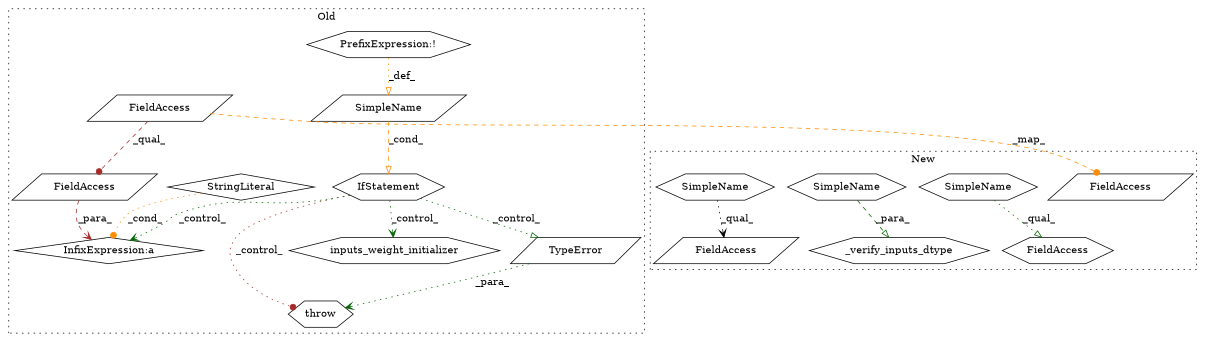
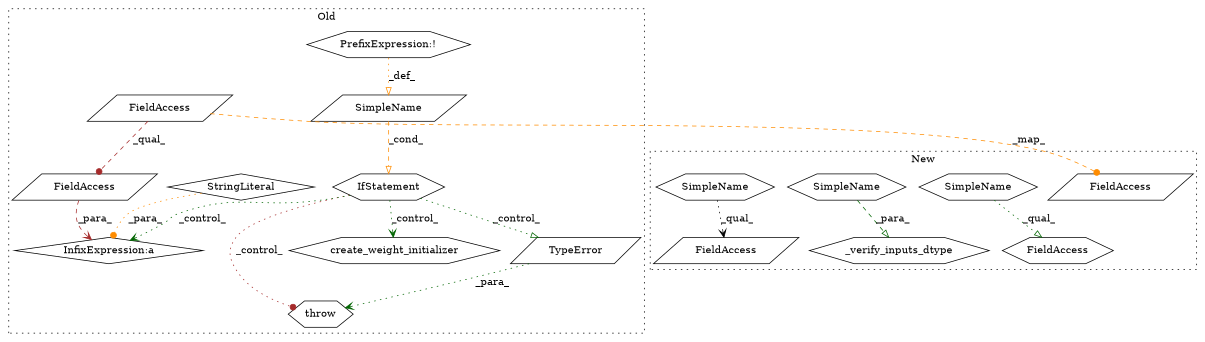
(145, 219) -> (145, 219)
(395, 251) -> (395, 251)
